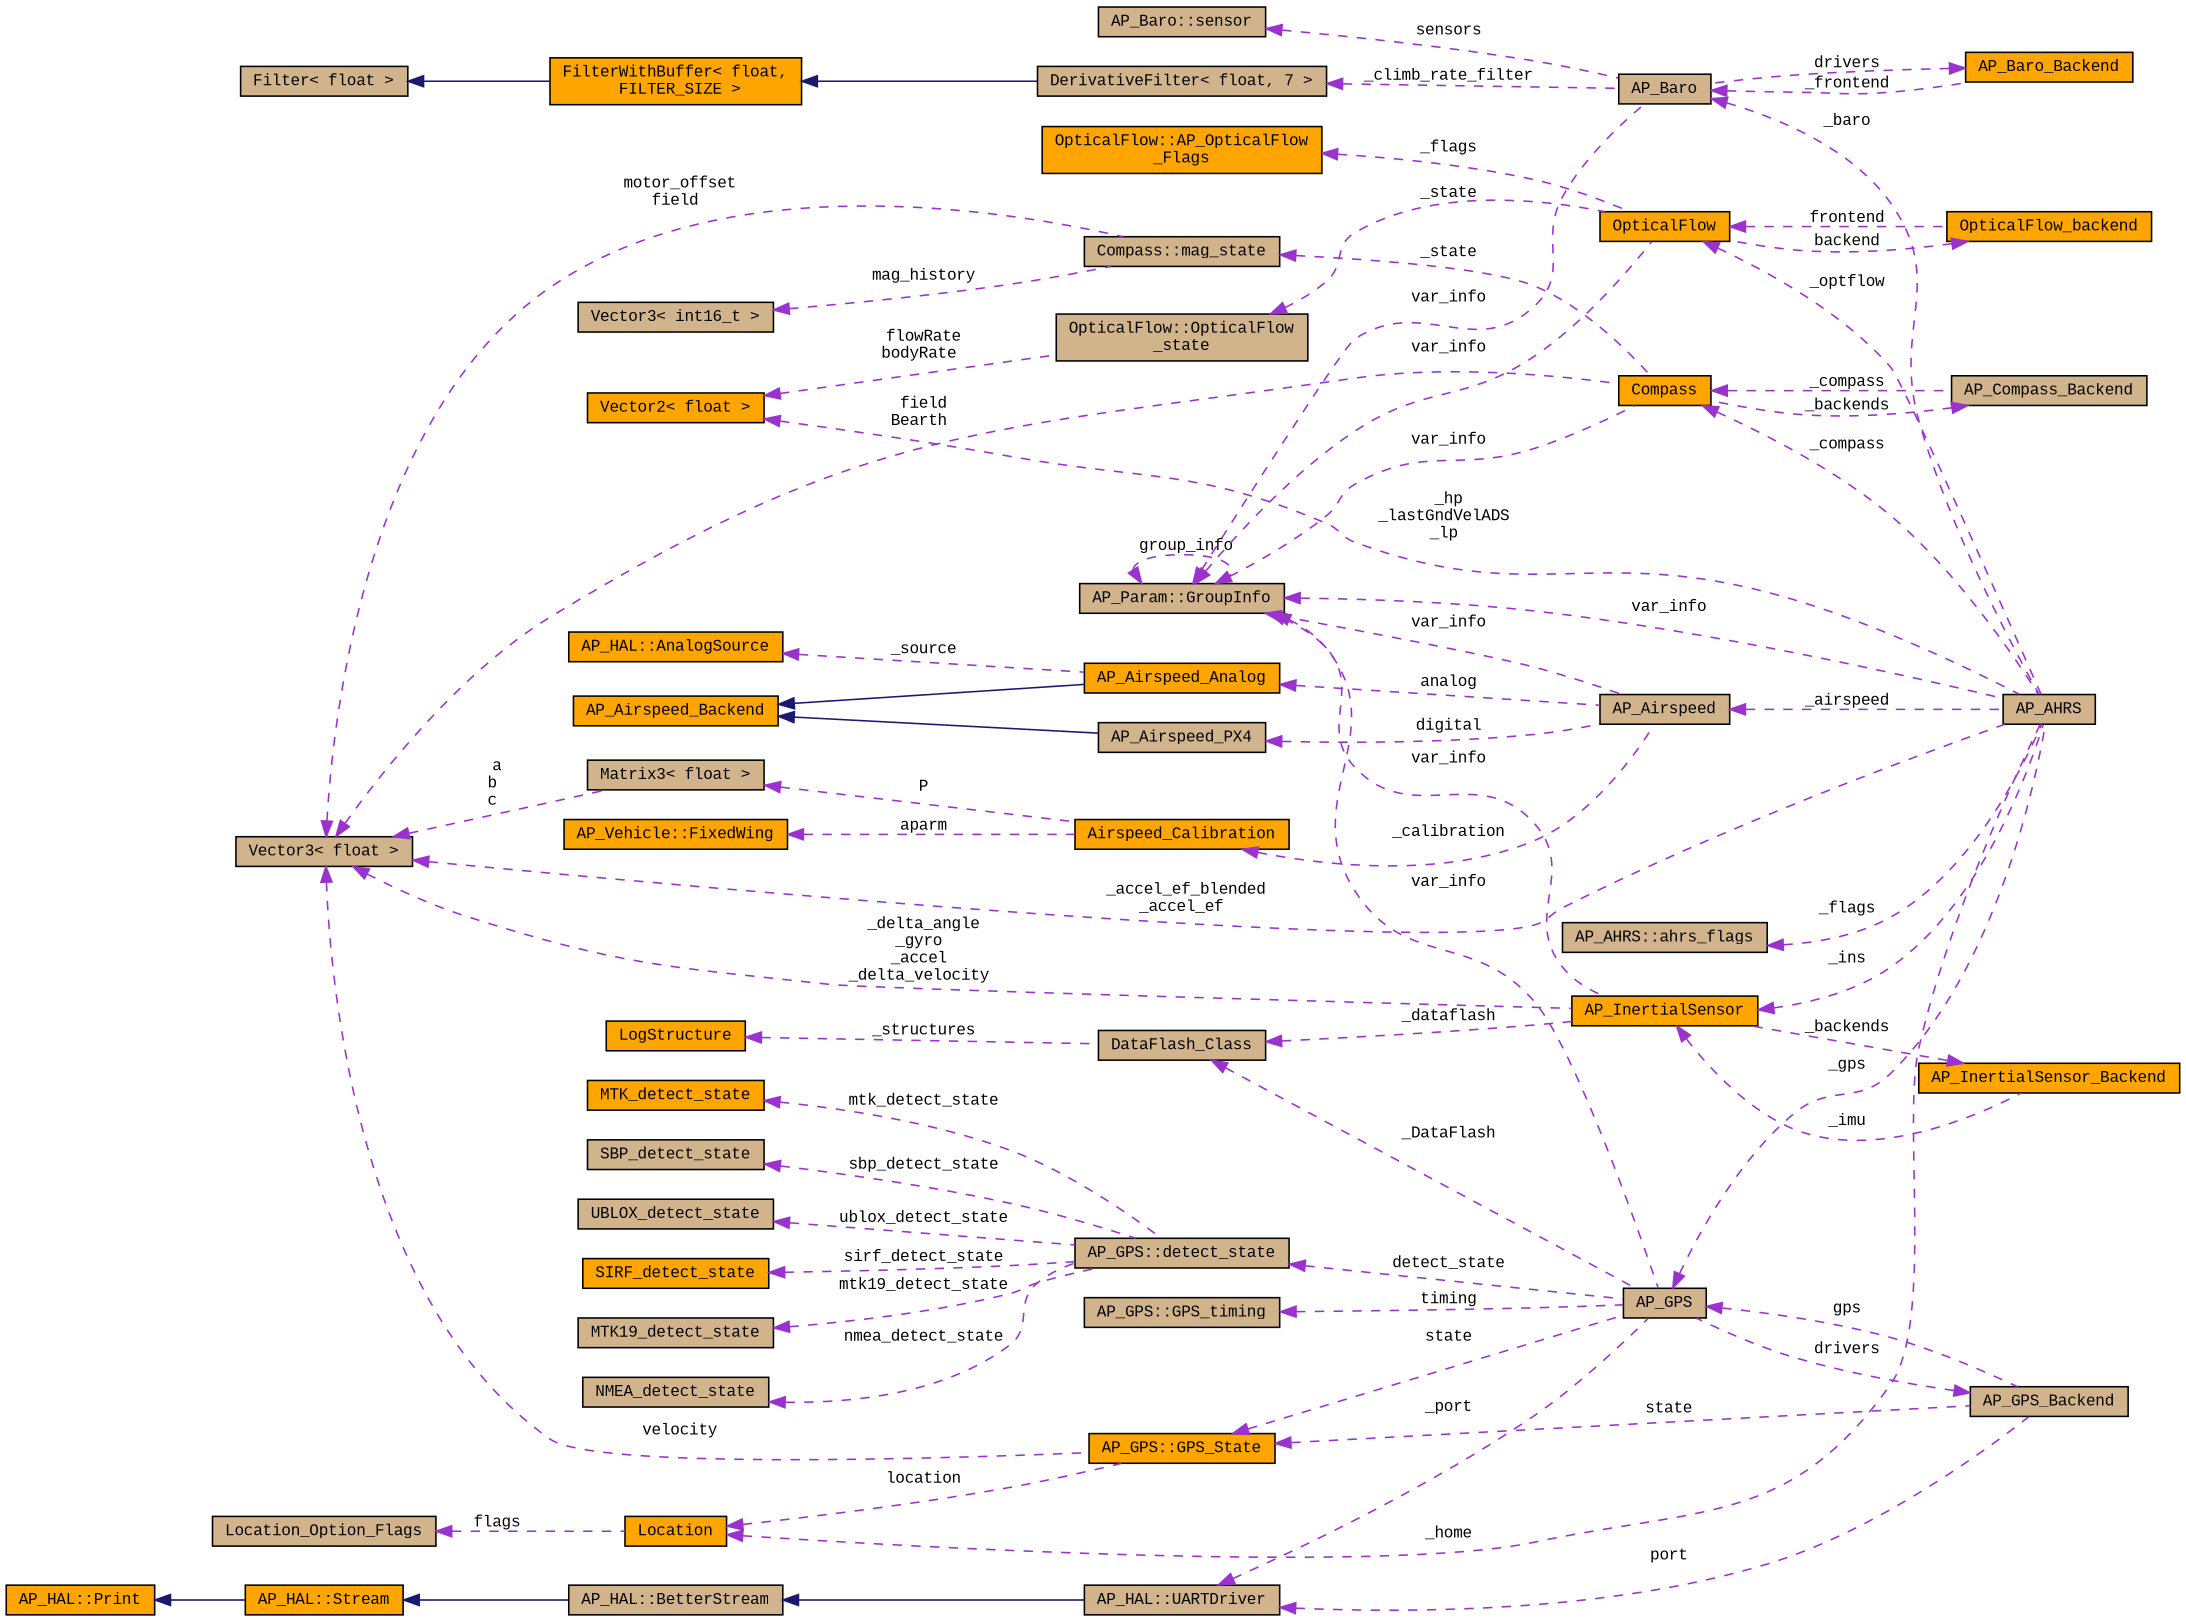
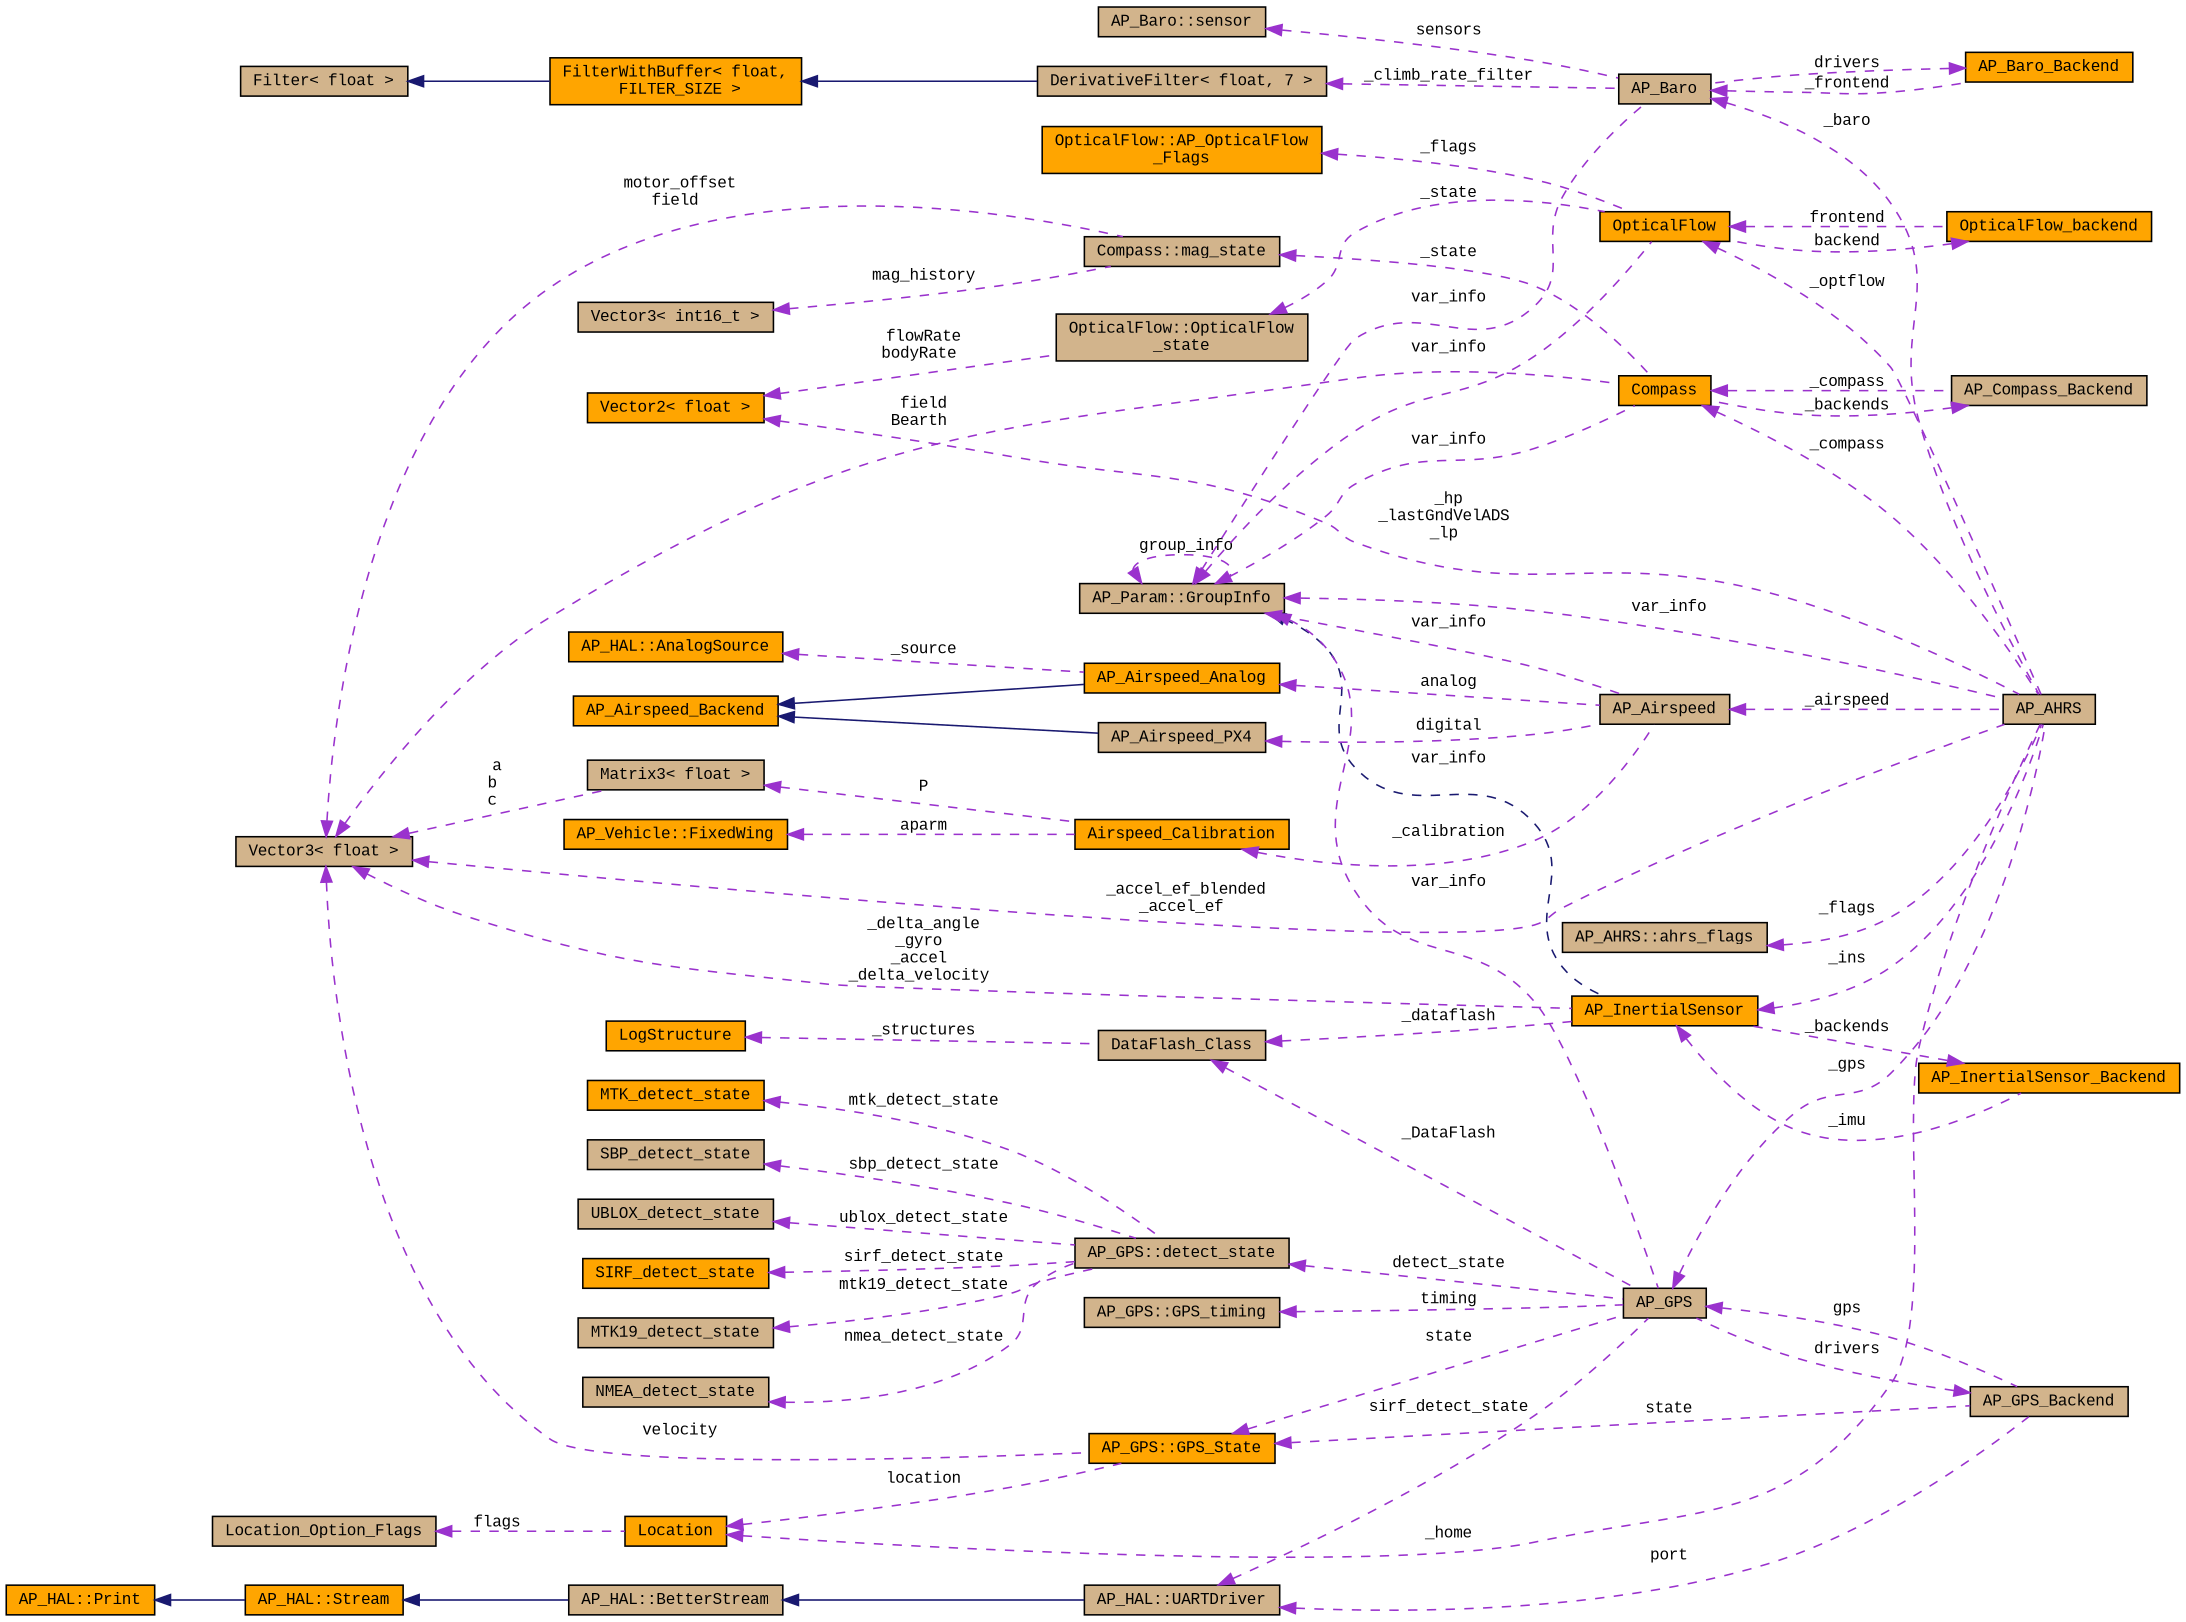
(1457, 795) -> (1457, 795)
(1445, 1407) -> (1445, 1407)
